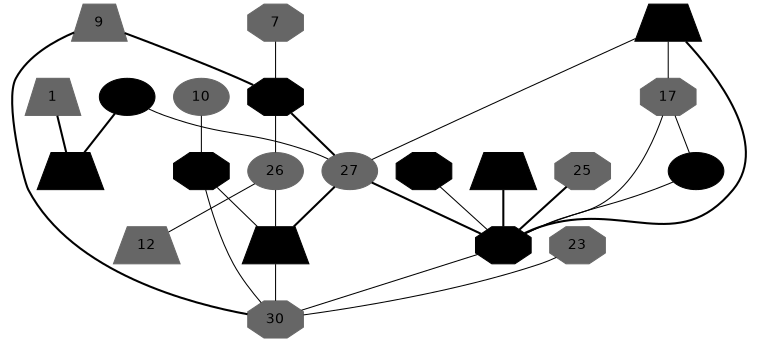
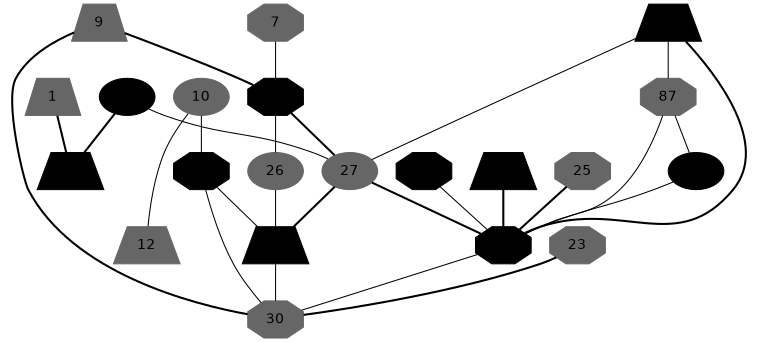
(668, 97) -> (668, 97)
(218, 204) -> (159, 167)
(432, 293) -> (432, 293)
